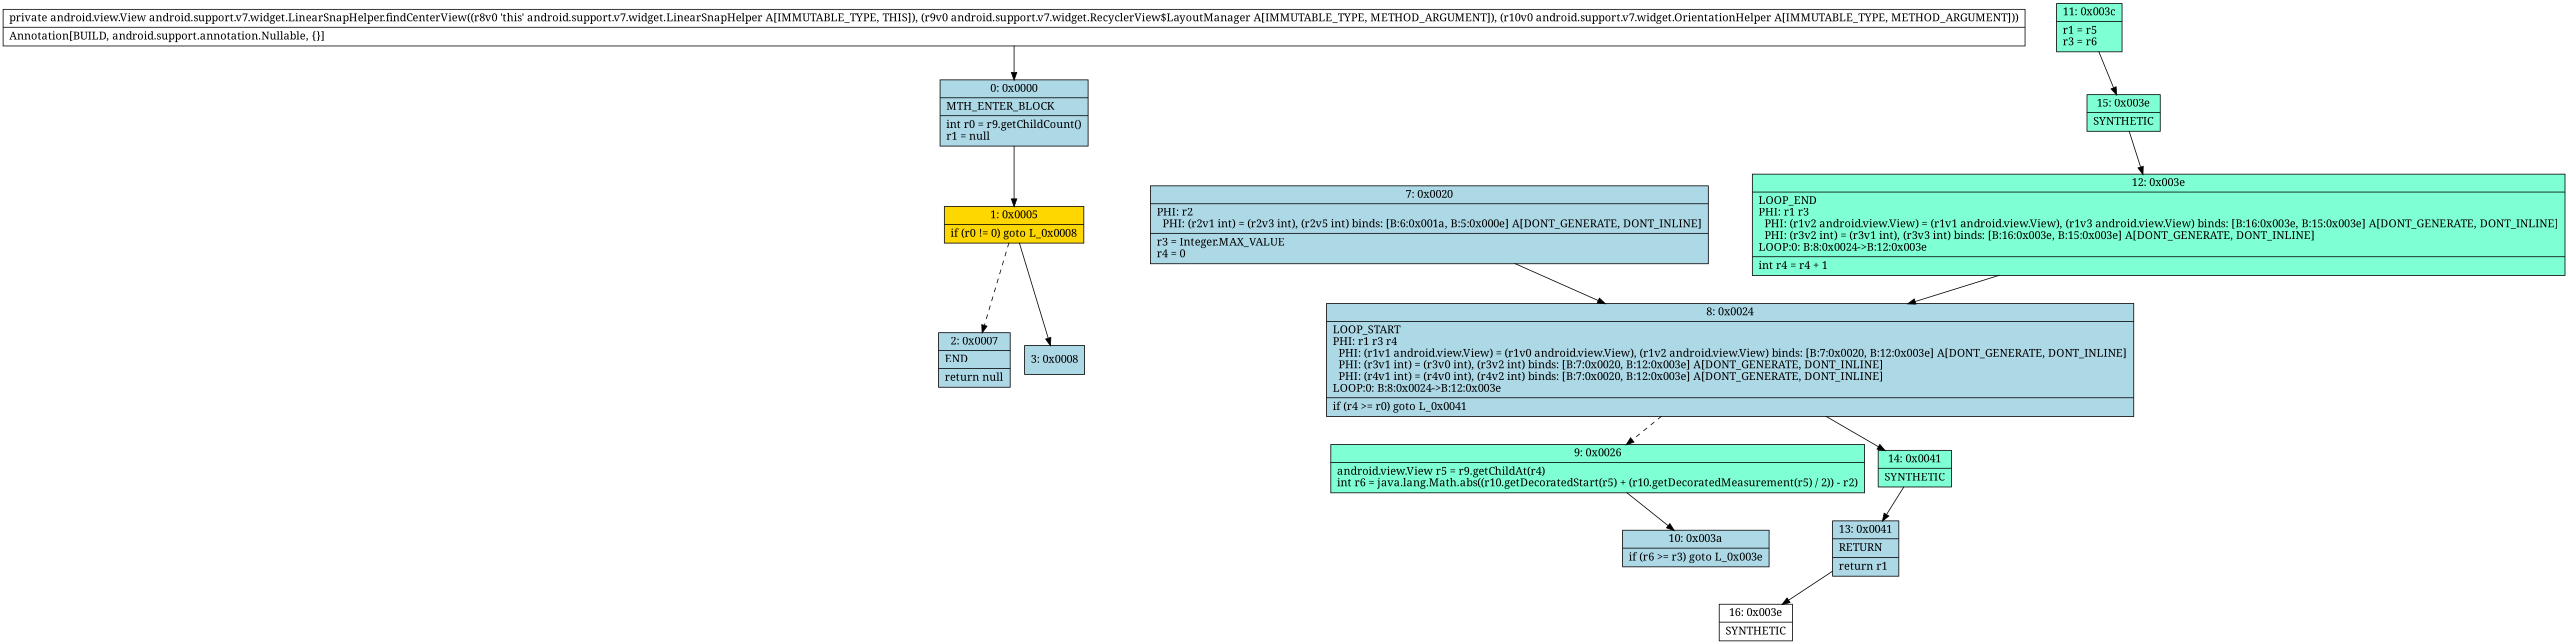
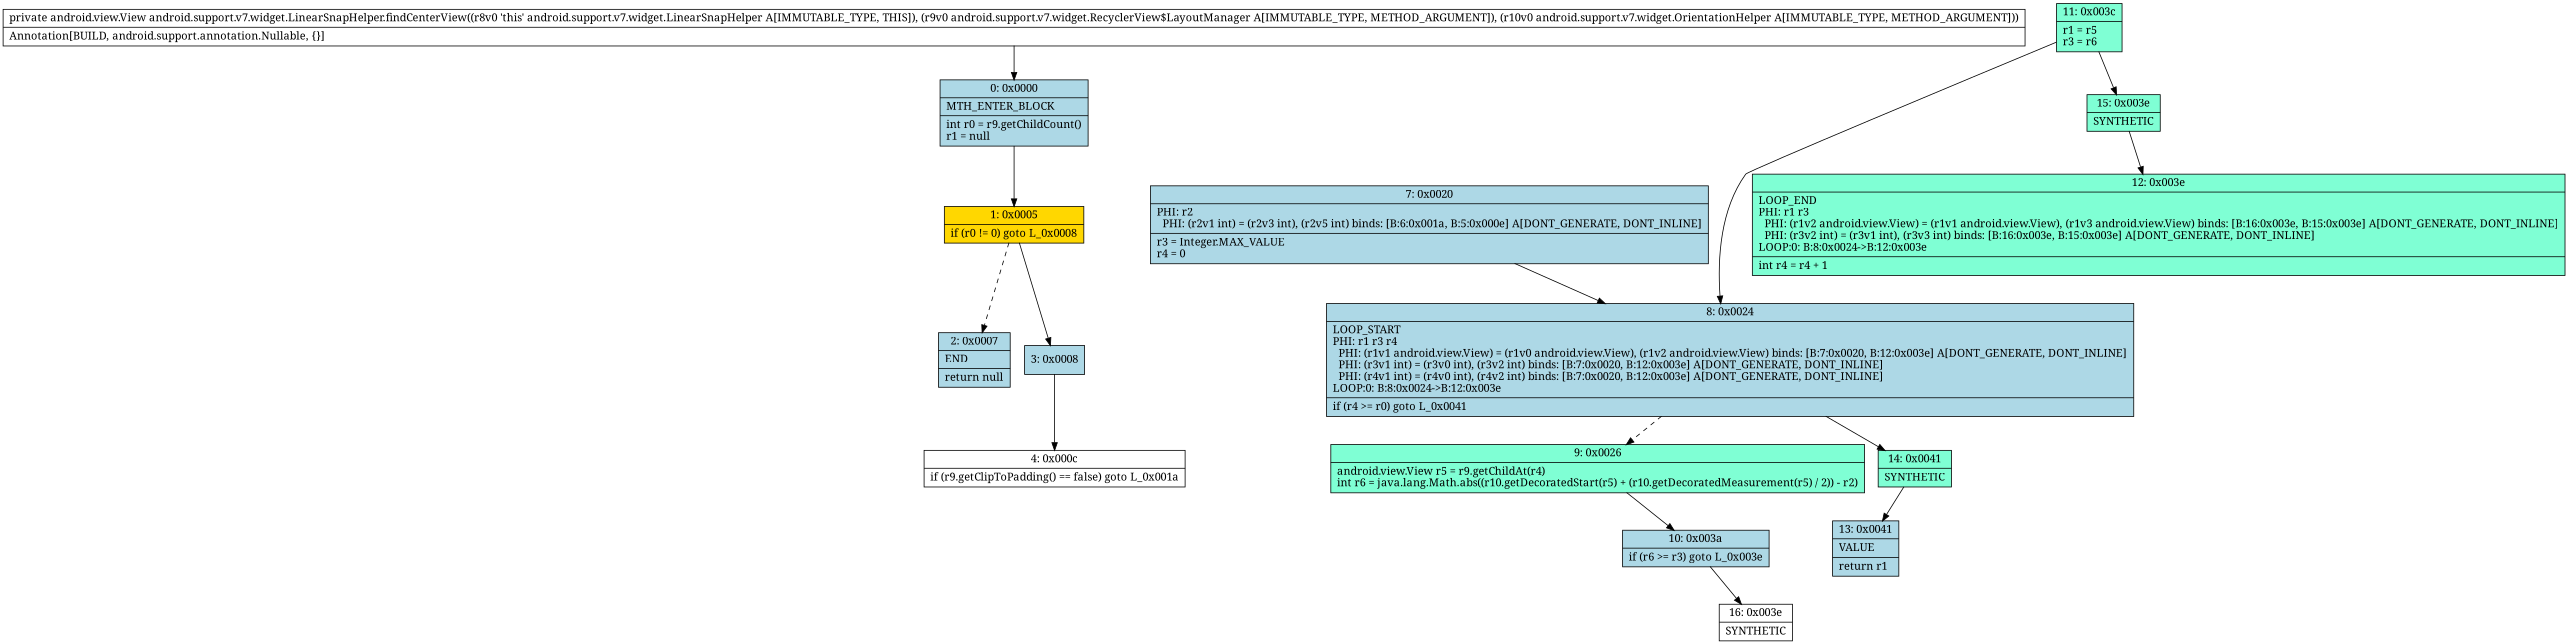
(1957, 288) -> (1842, 132)
none -> (1055, 469)
(1861, 548) -> (1857, 548)
(1811, 586) -> (1723, 582)
